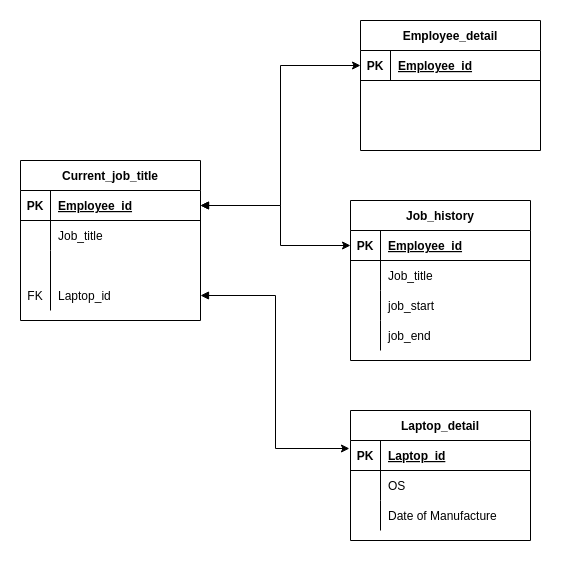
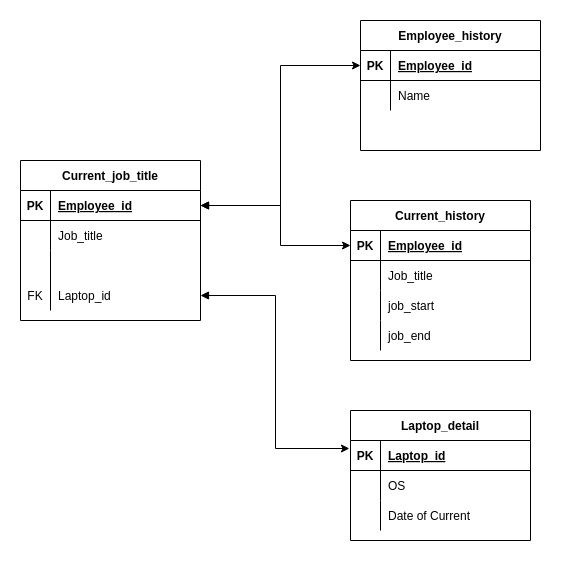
(450, 36) -> (450, 36)
none -> (466, 96)
(440, 216) -> (440, 216)
(449, 516) -> (435, 516)
